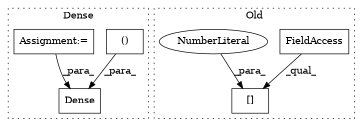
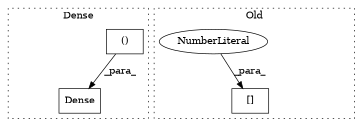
(54, 42) -> none
(314, 42) -> none
